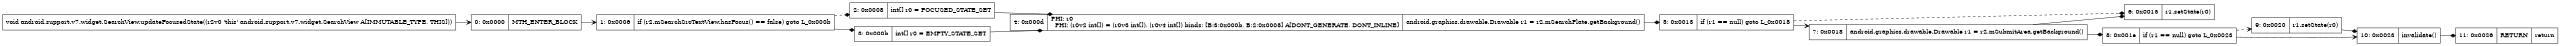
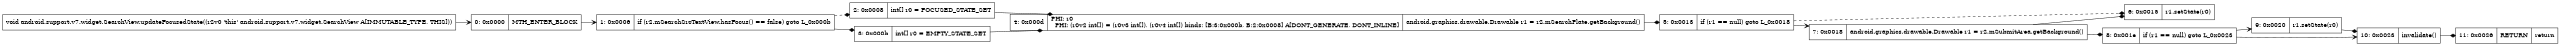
(2242, 30) -> (2242, 30)
